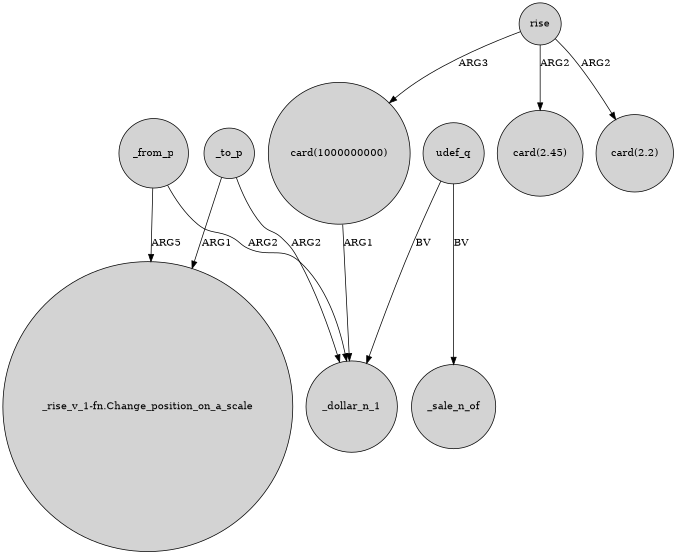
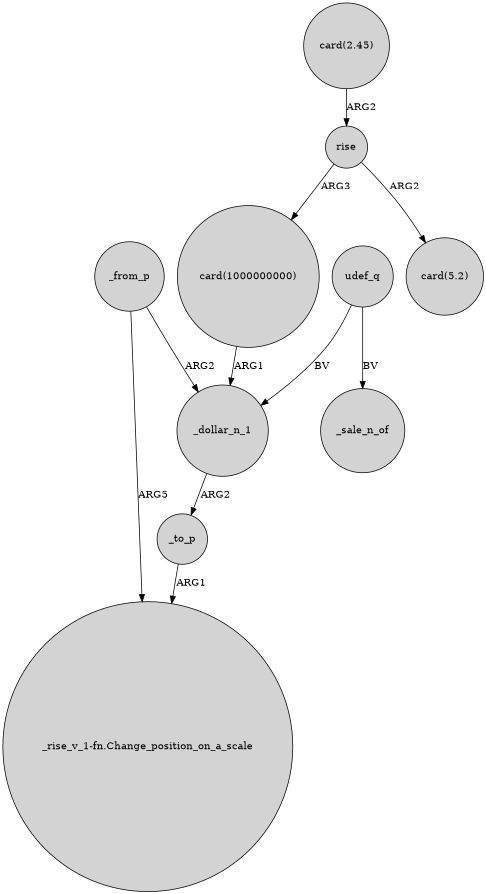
(540, 74) -> (347, 104)
(635, 153) -> (445, 276)
(293, 250) -> (200, 491)
